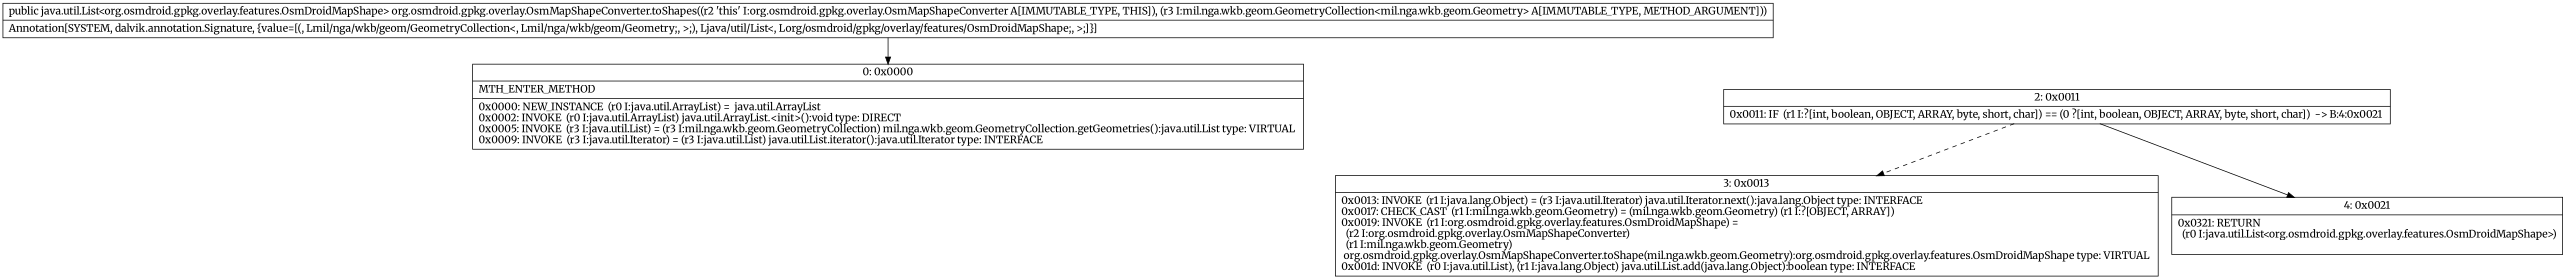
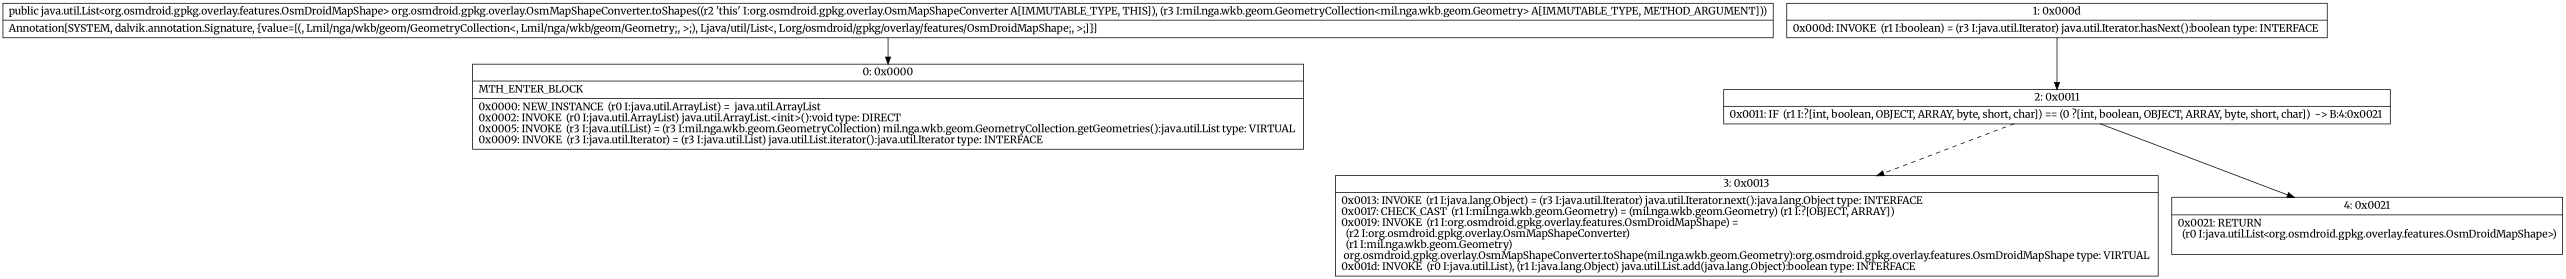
none -> (2057, 21)
(537, 89) -> (531, 89)
(2221, 223) -> (2222, 223)
